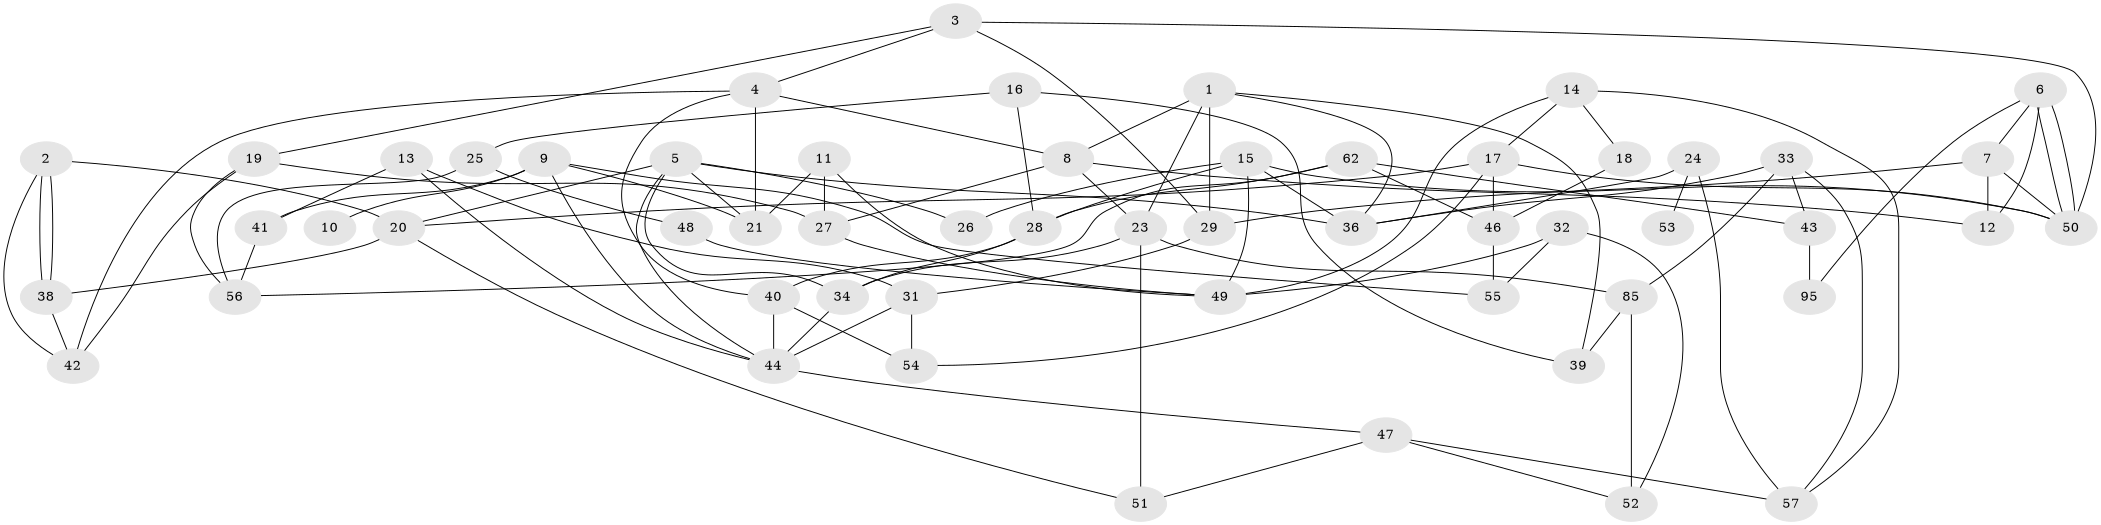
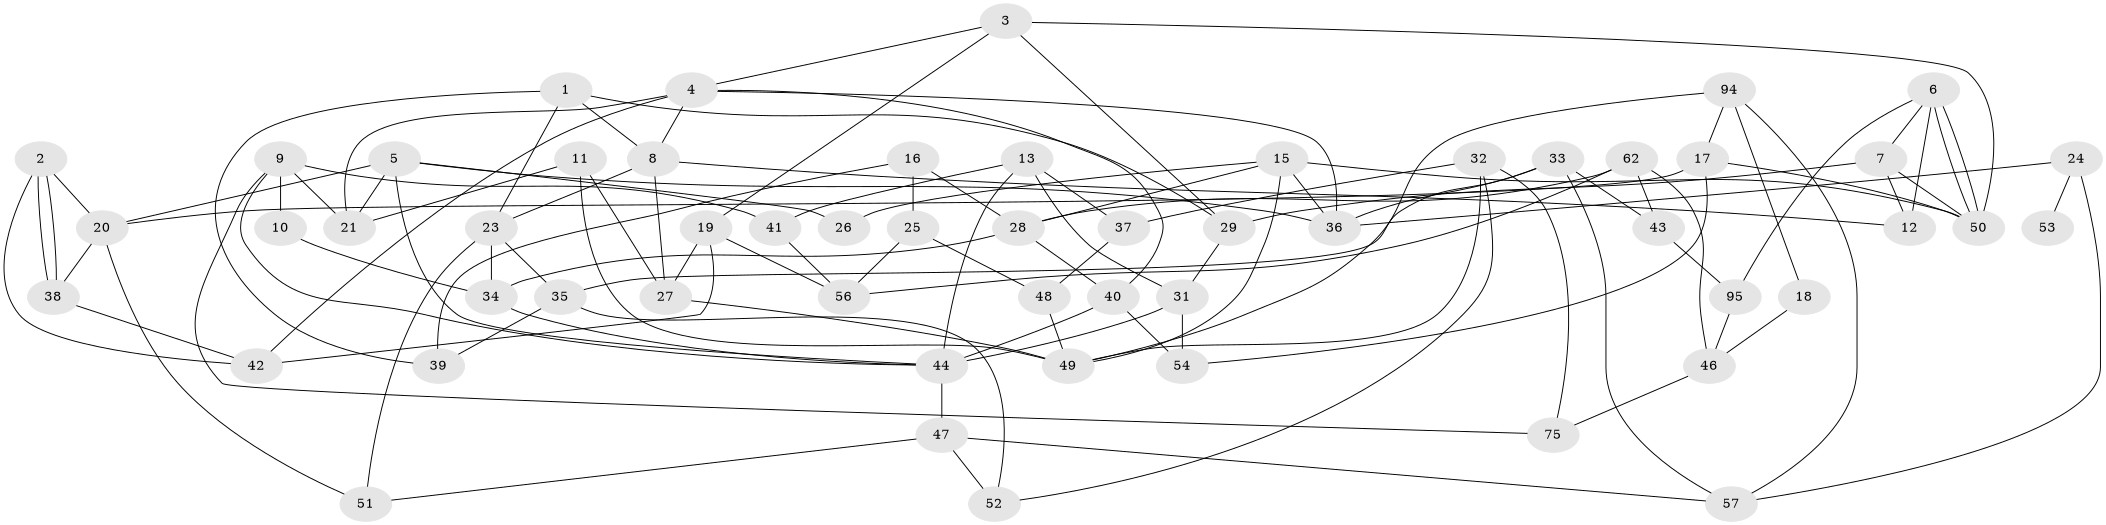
(1572, 90) -> (1730, 90)
(1352, 122) -> (1056, 103)
(1493, 194) -> (1722, 331)
none -> (1124, 228)
(696, 273) -> (383, 268)
(1493, 297) -> (1553, 435)
(1631, 297) -> (560, 297)
